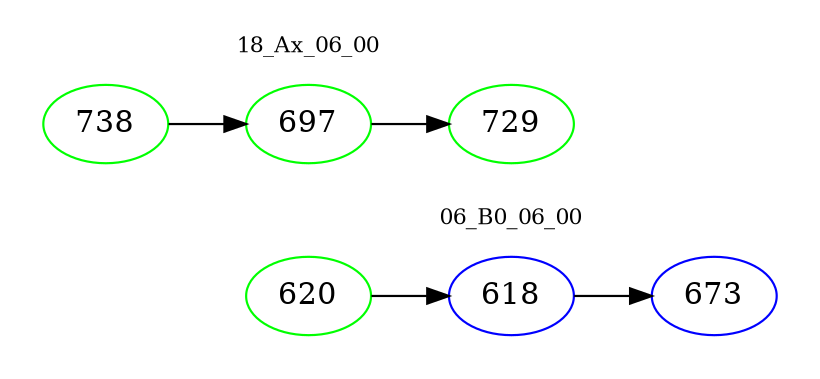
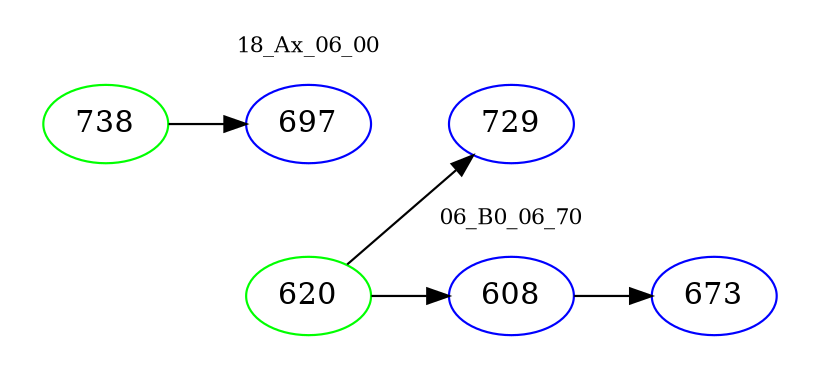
(309, 124) -> (309, 124)
(399, 124) -> (402, 217)
(511, 124) -> (511, 124)
(511, 219) -> (511, 219)
(511, 296) -> (511, 296)
